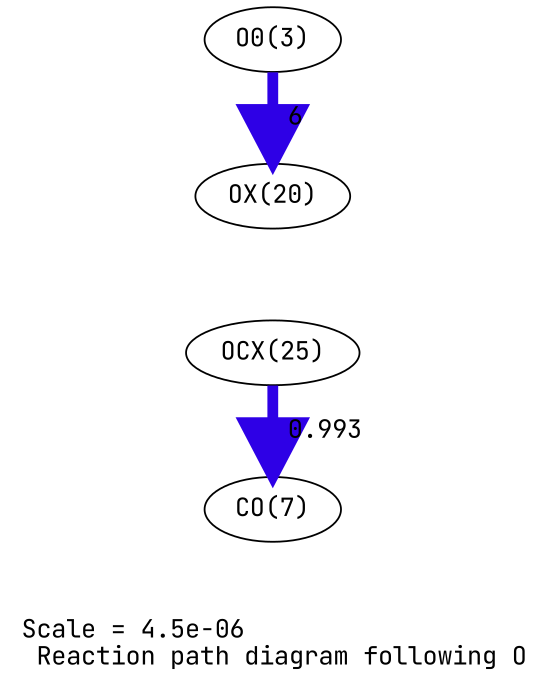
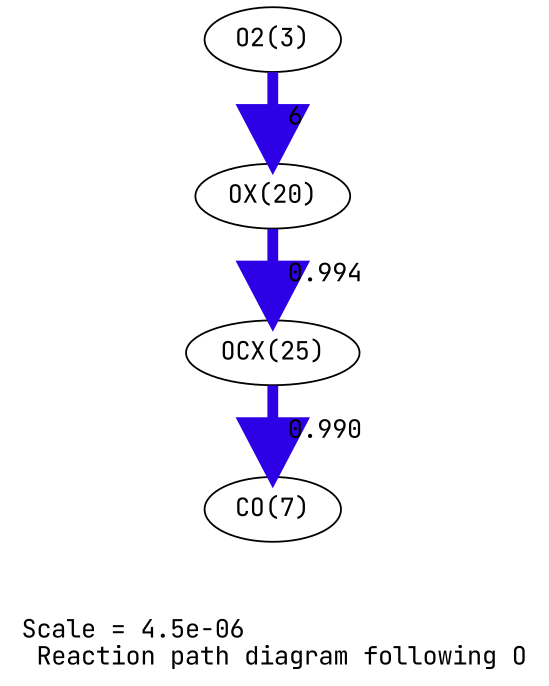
(273, 40) -> (273, 40)
none -> (273, 247)
(318, 431) -> (318, 431)
